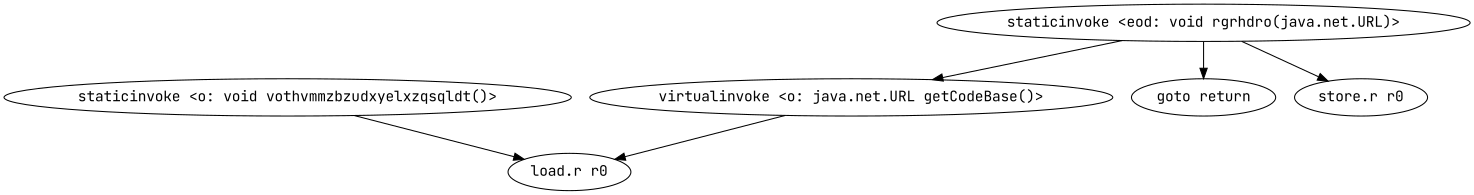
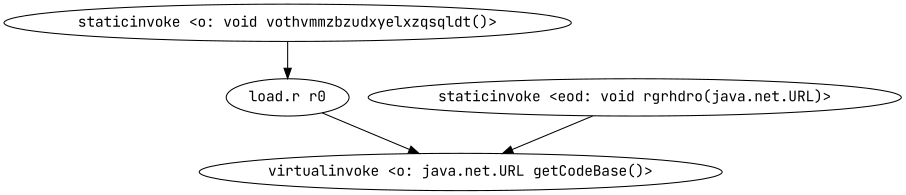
(1204, 97) -> none
(1361, 97) -> none
(705, 136) -> (366, 131)
